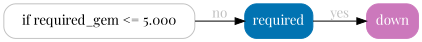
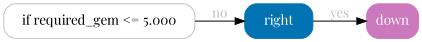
(279, 21) -> (279, 21)
